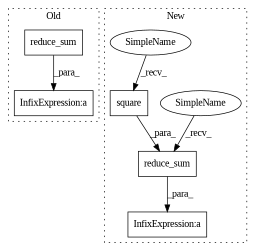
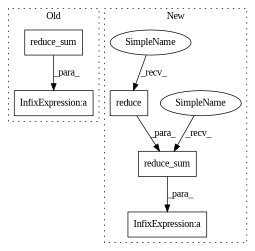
(129, 103) -> (129, 103)
